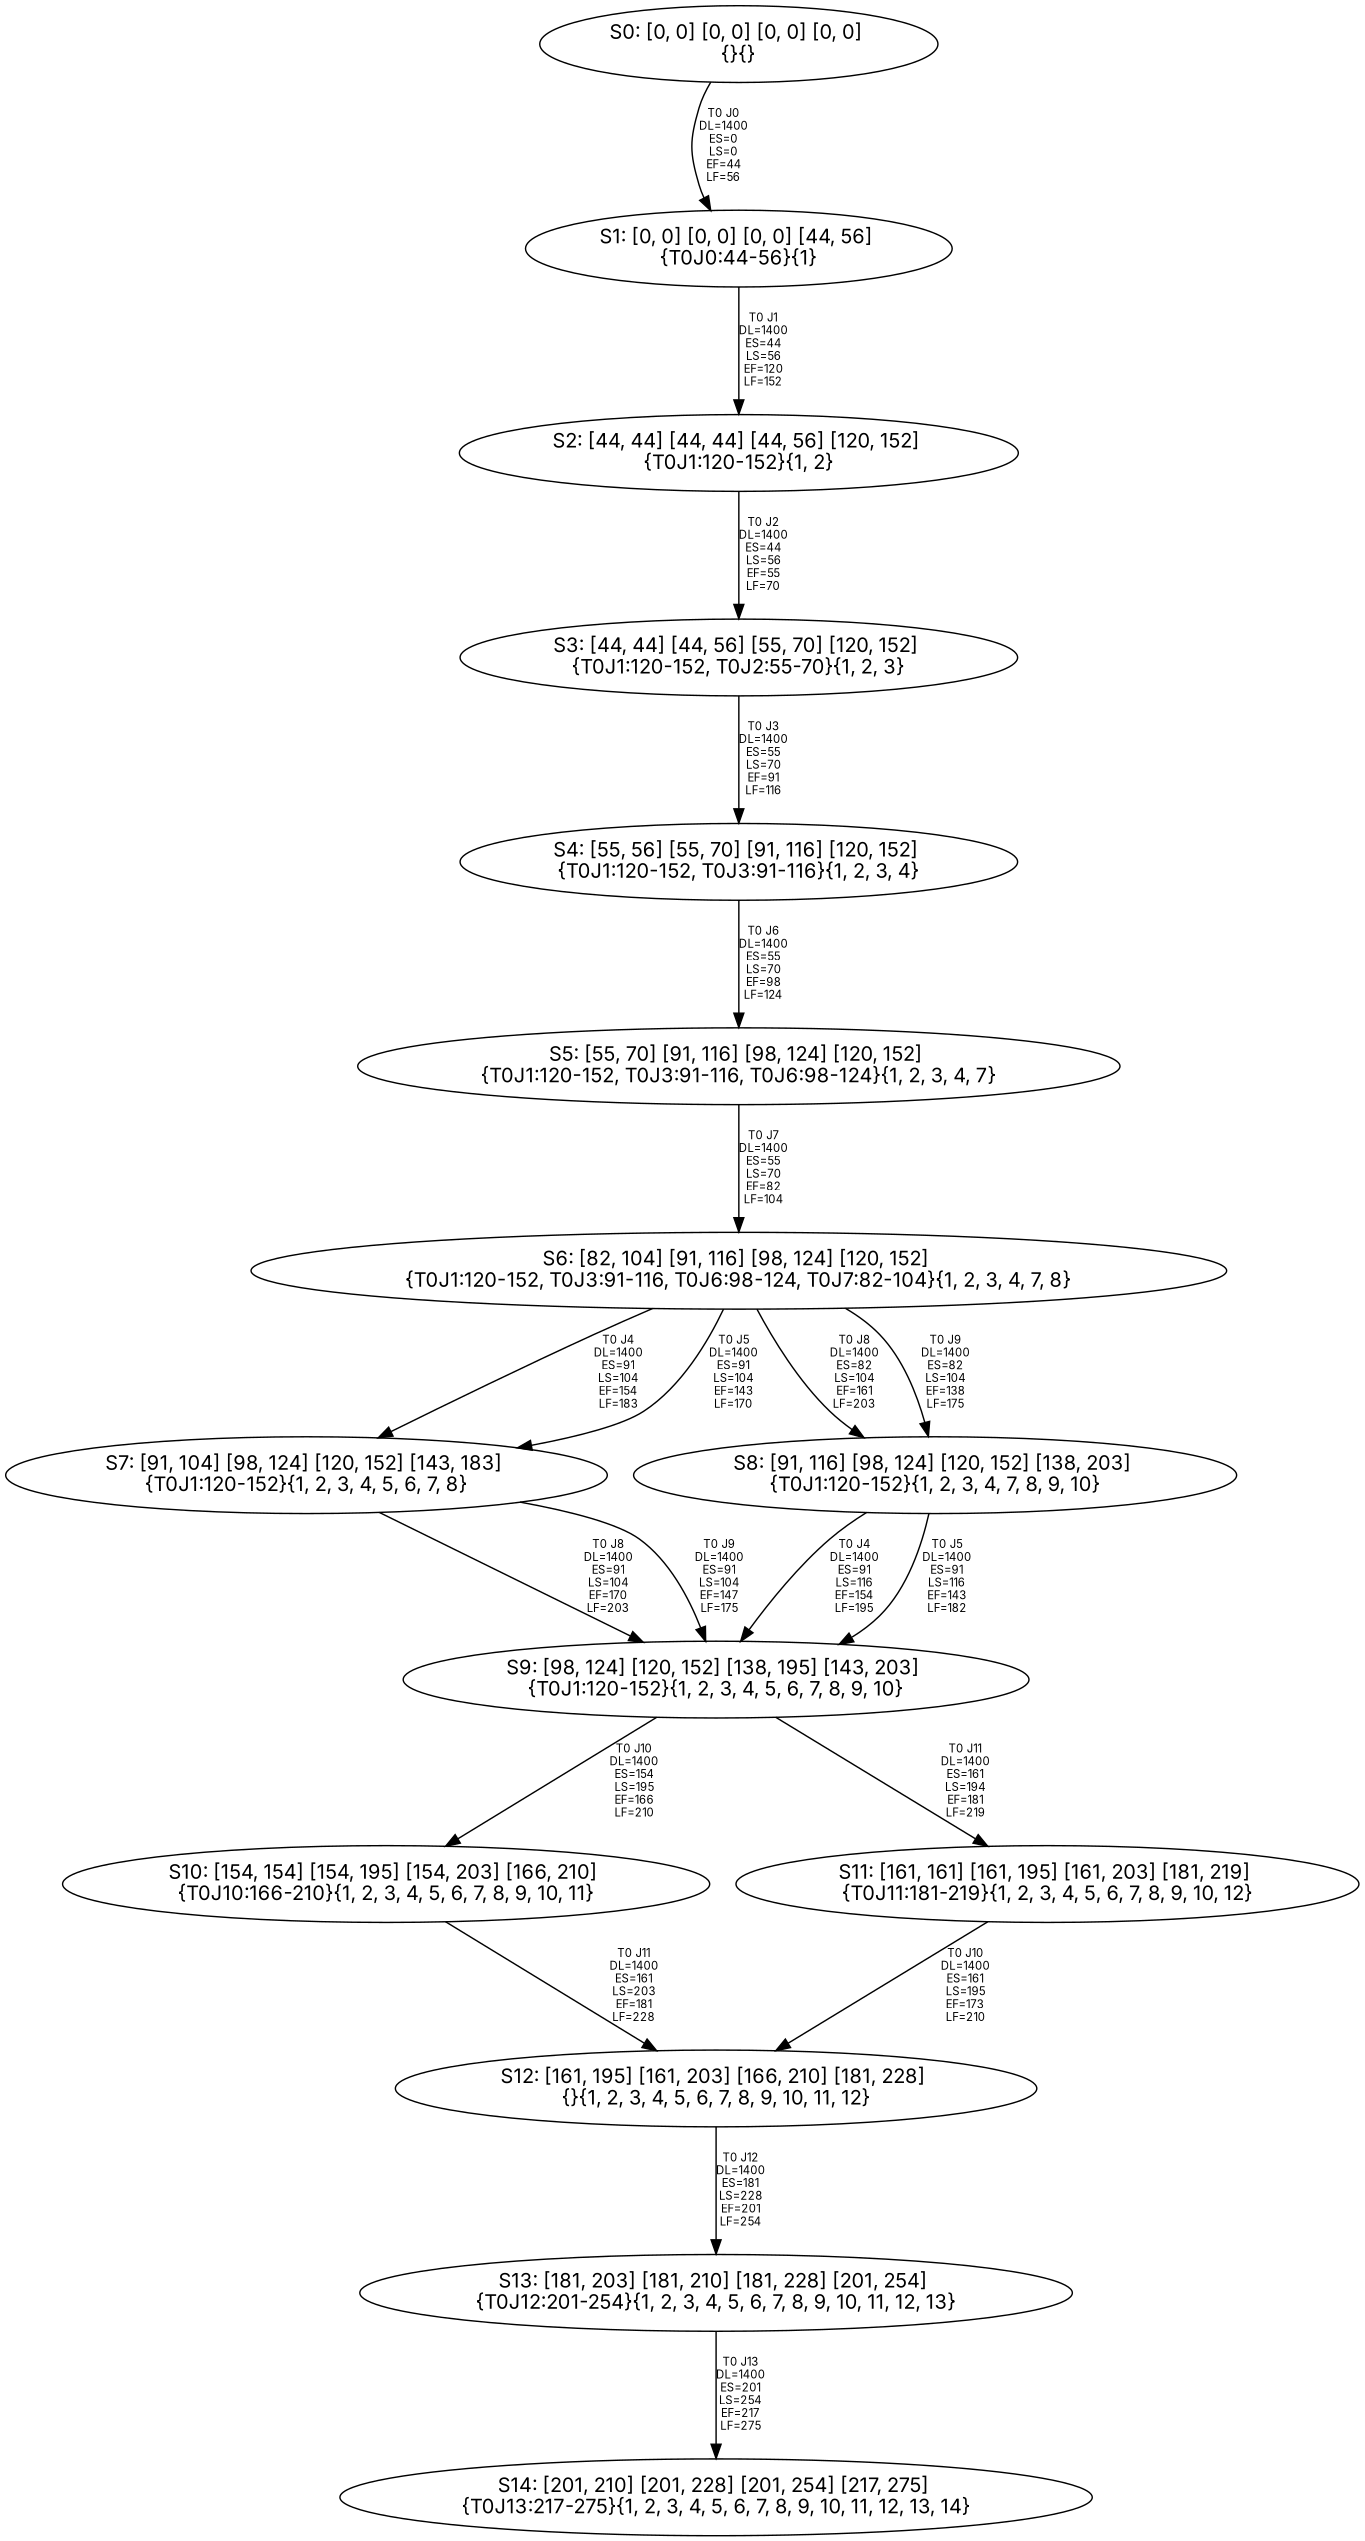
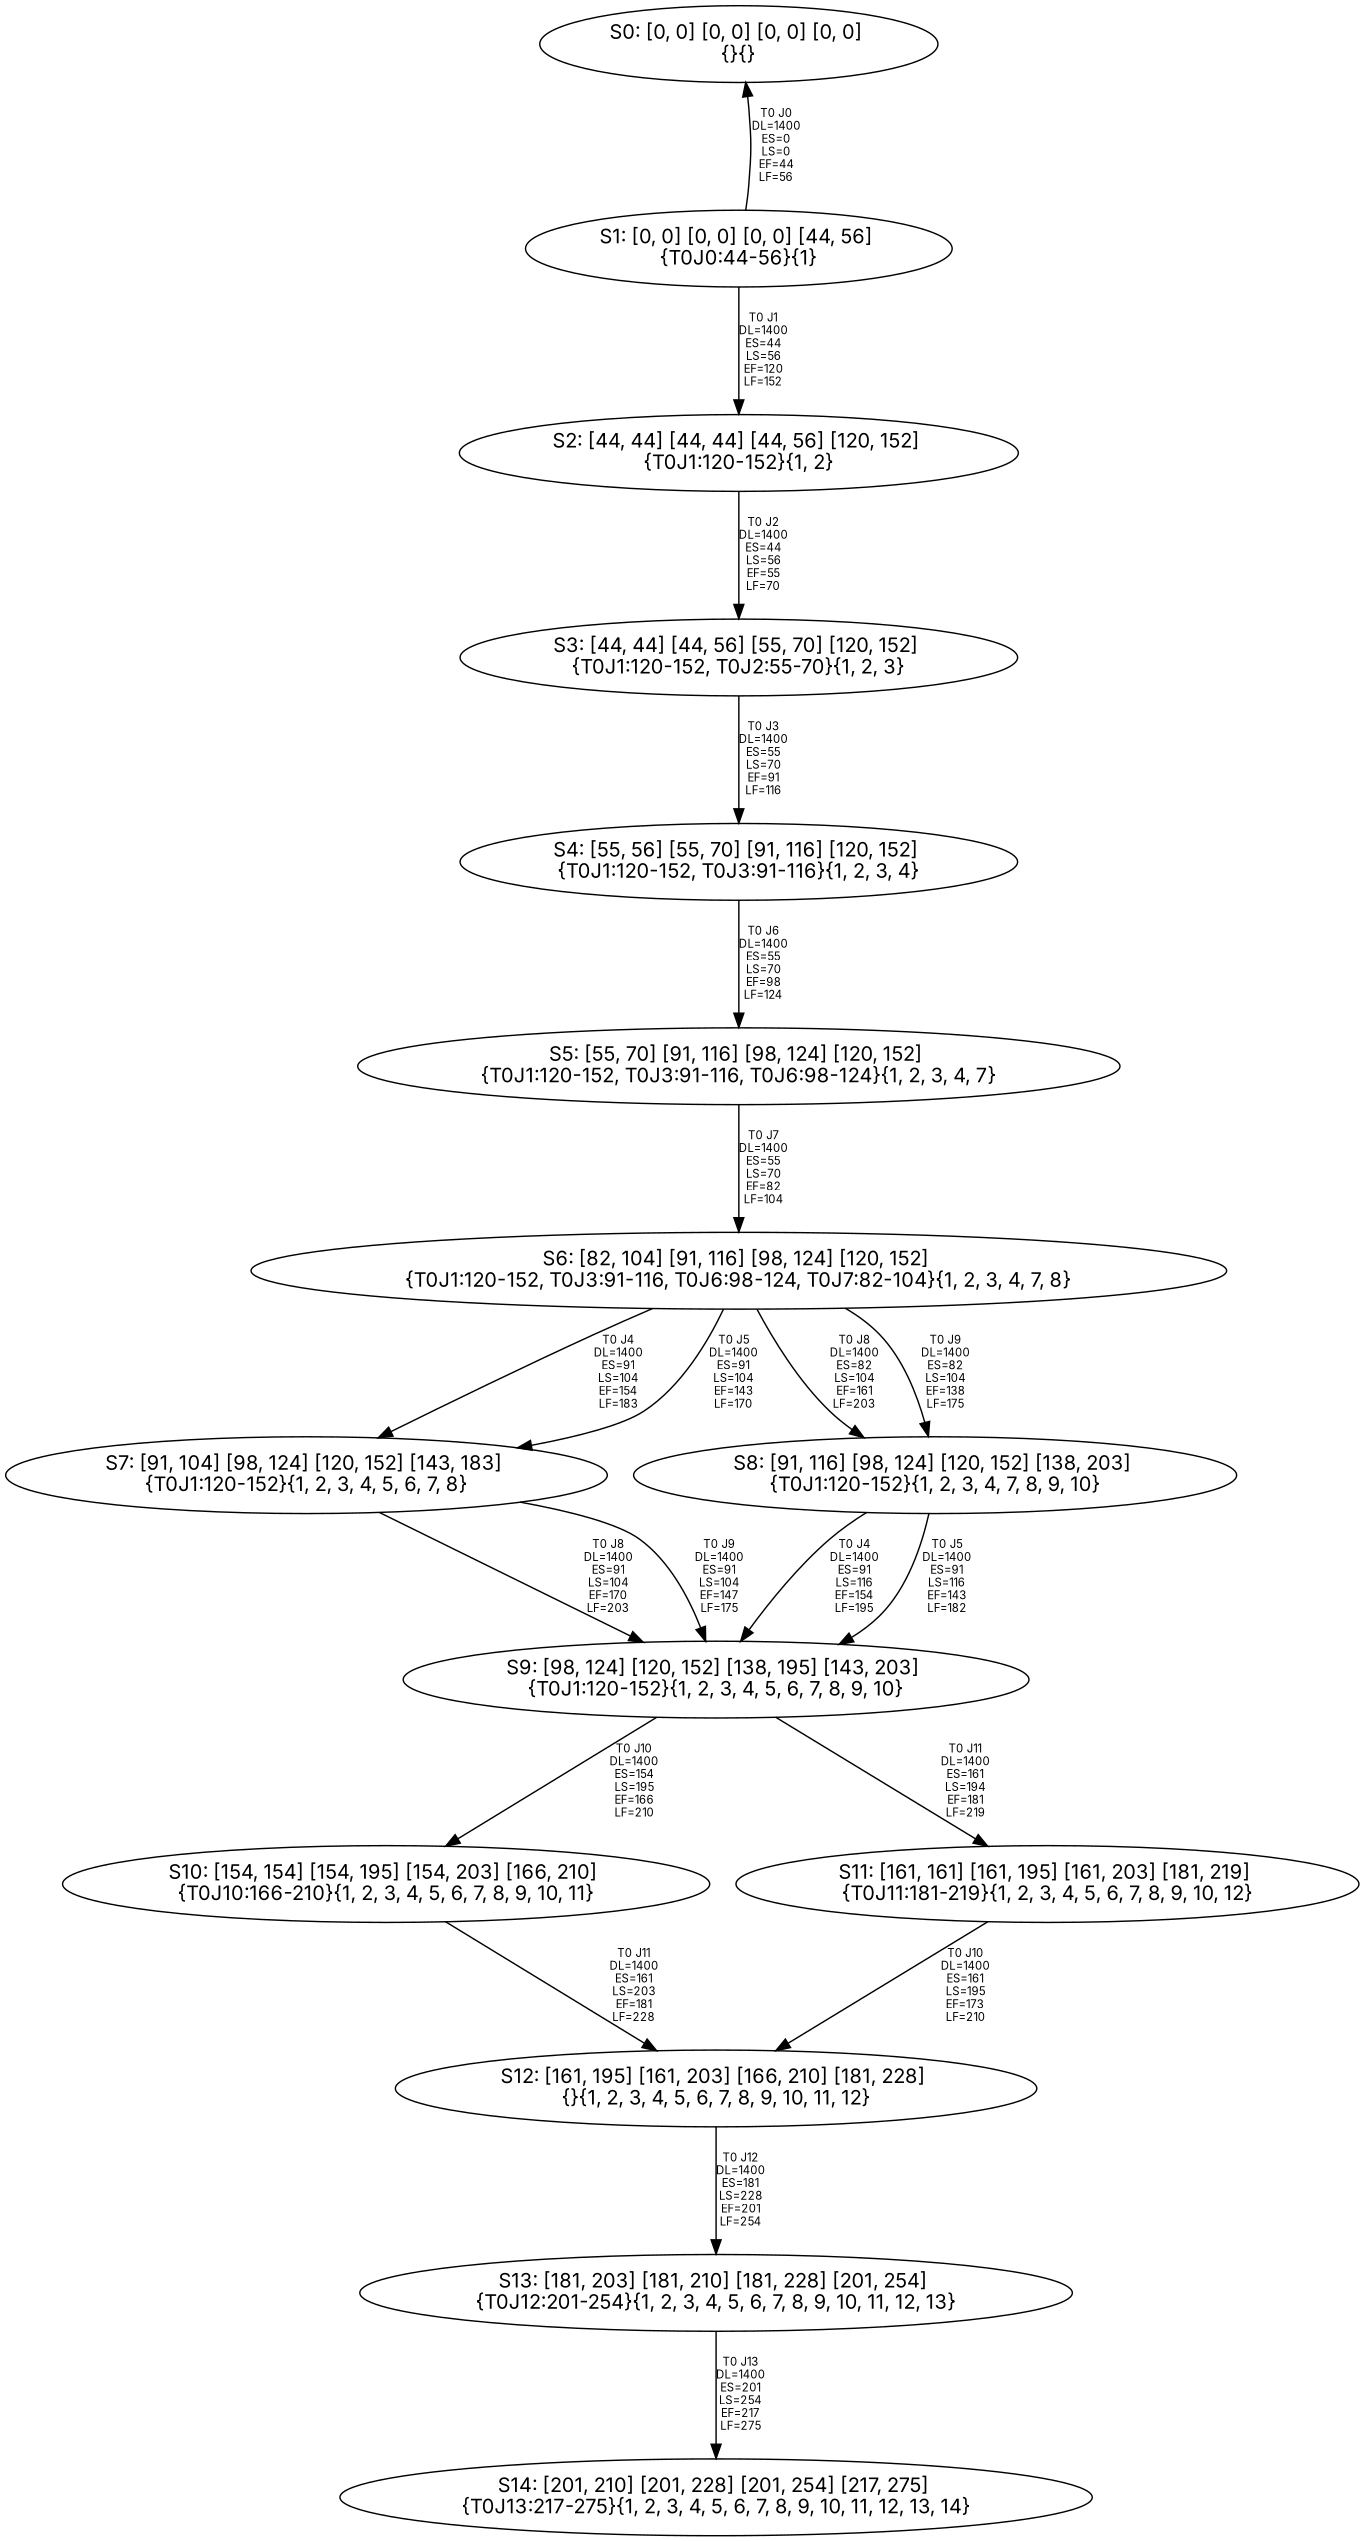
(692, 139) -> (751, 154)
